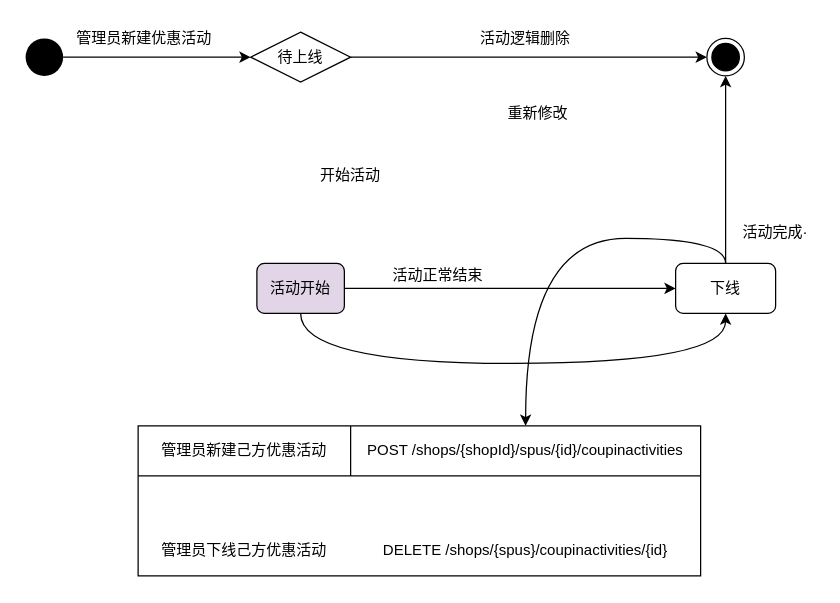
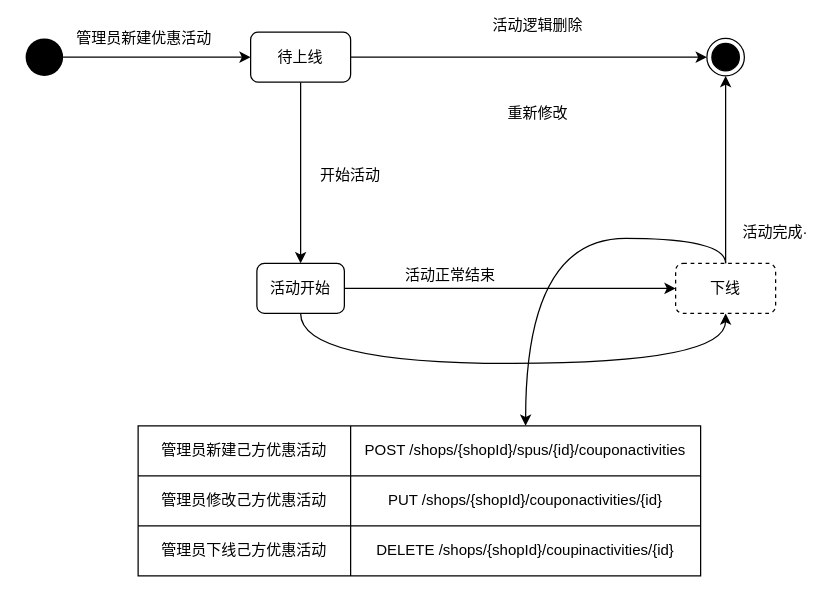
(526, 38) -> (538, 26)
(301, 57) -> (301, 57)
none -> (301, 168)
(438, 276) -> (451, 276)
(301, 288) -> (301, 288)
(726, 288) -> (726, 288)
(526, 451) -> (526, 451)
none -> (244, 501)
none -> (526, 501)
(526, 551) -> (526, 551)
